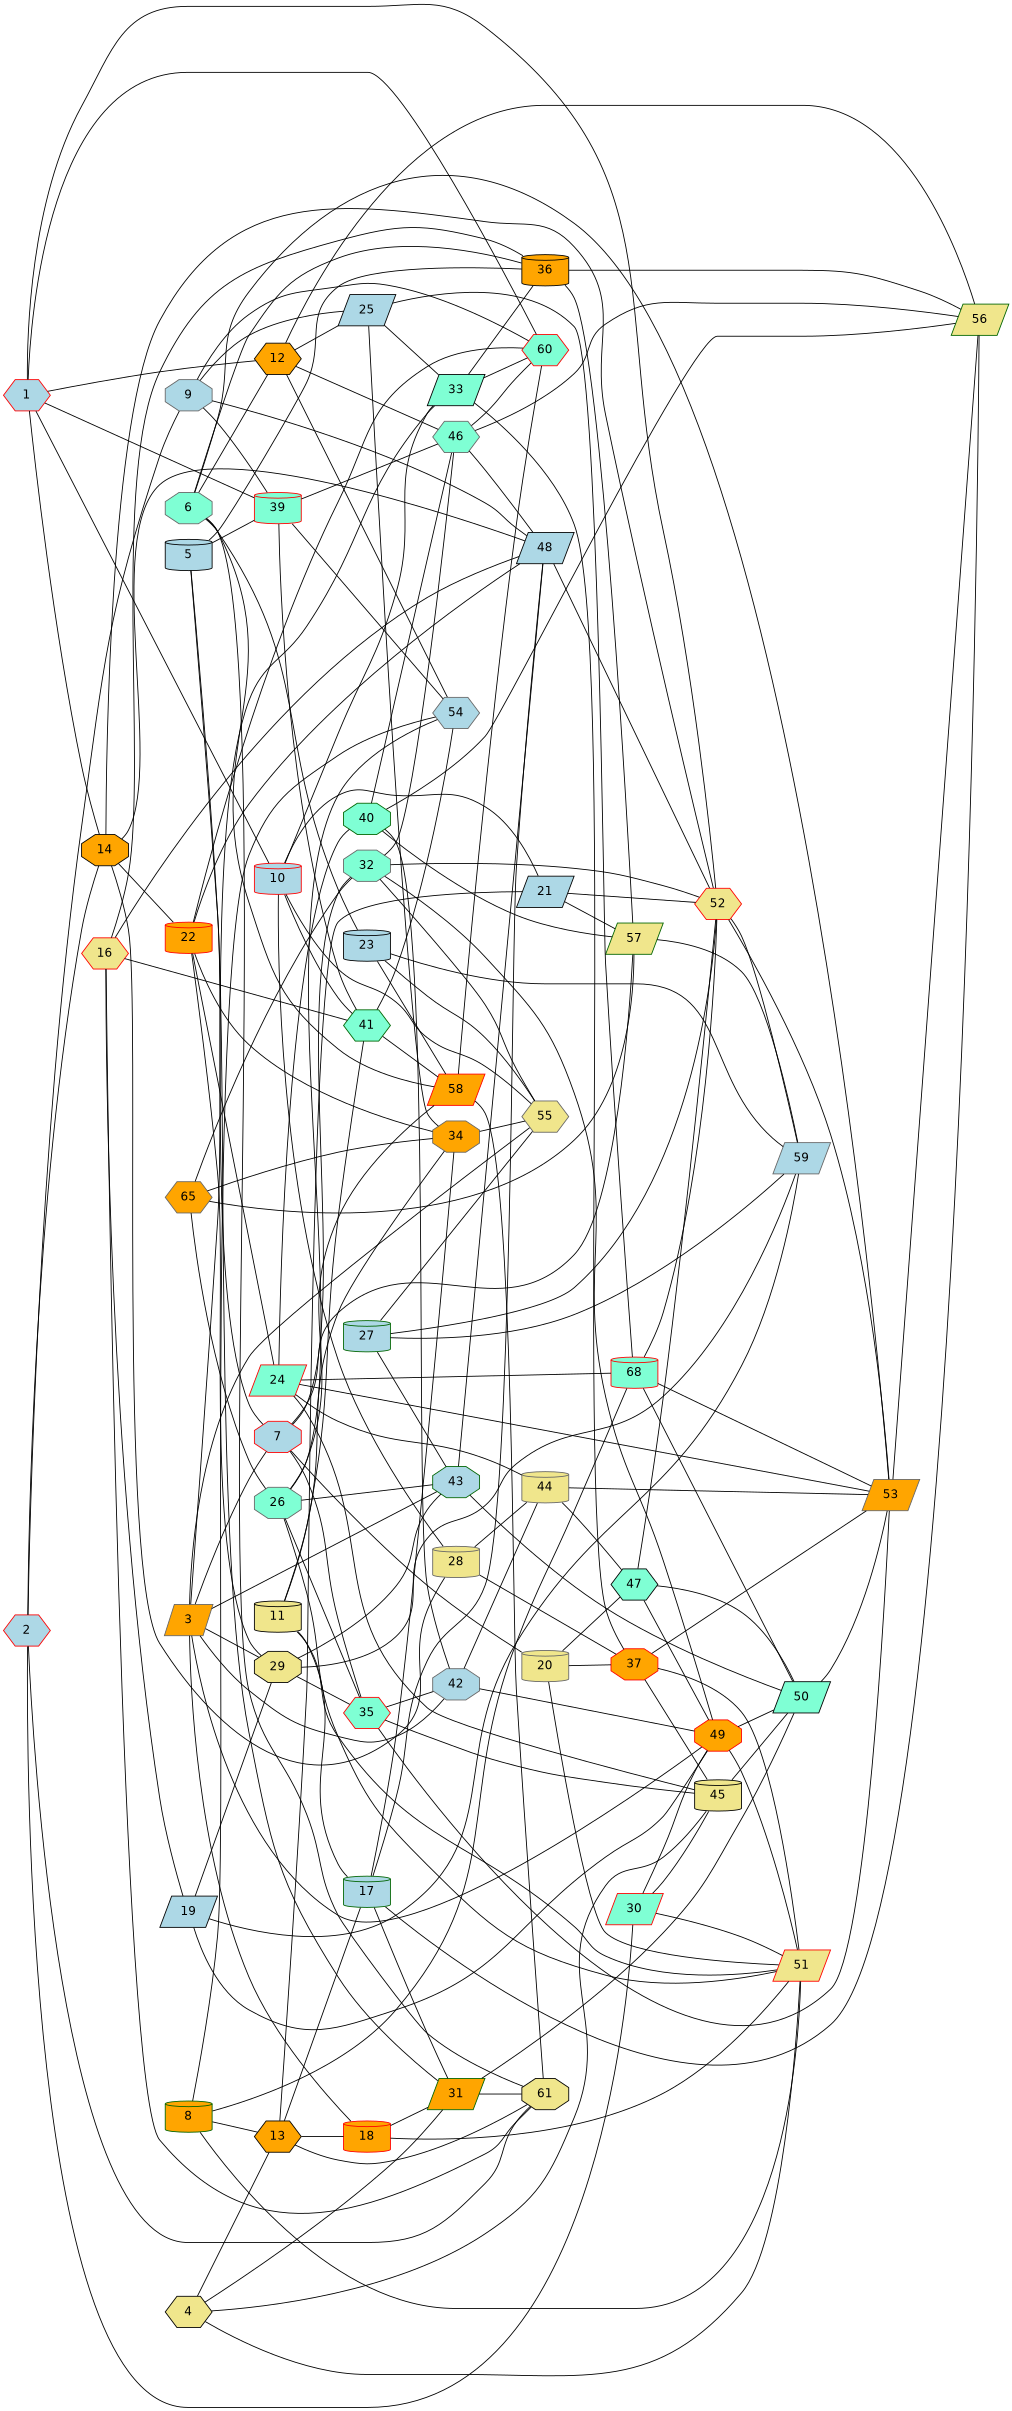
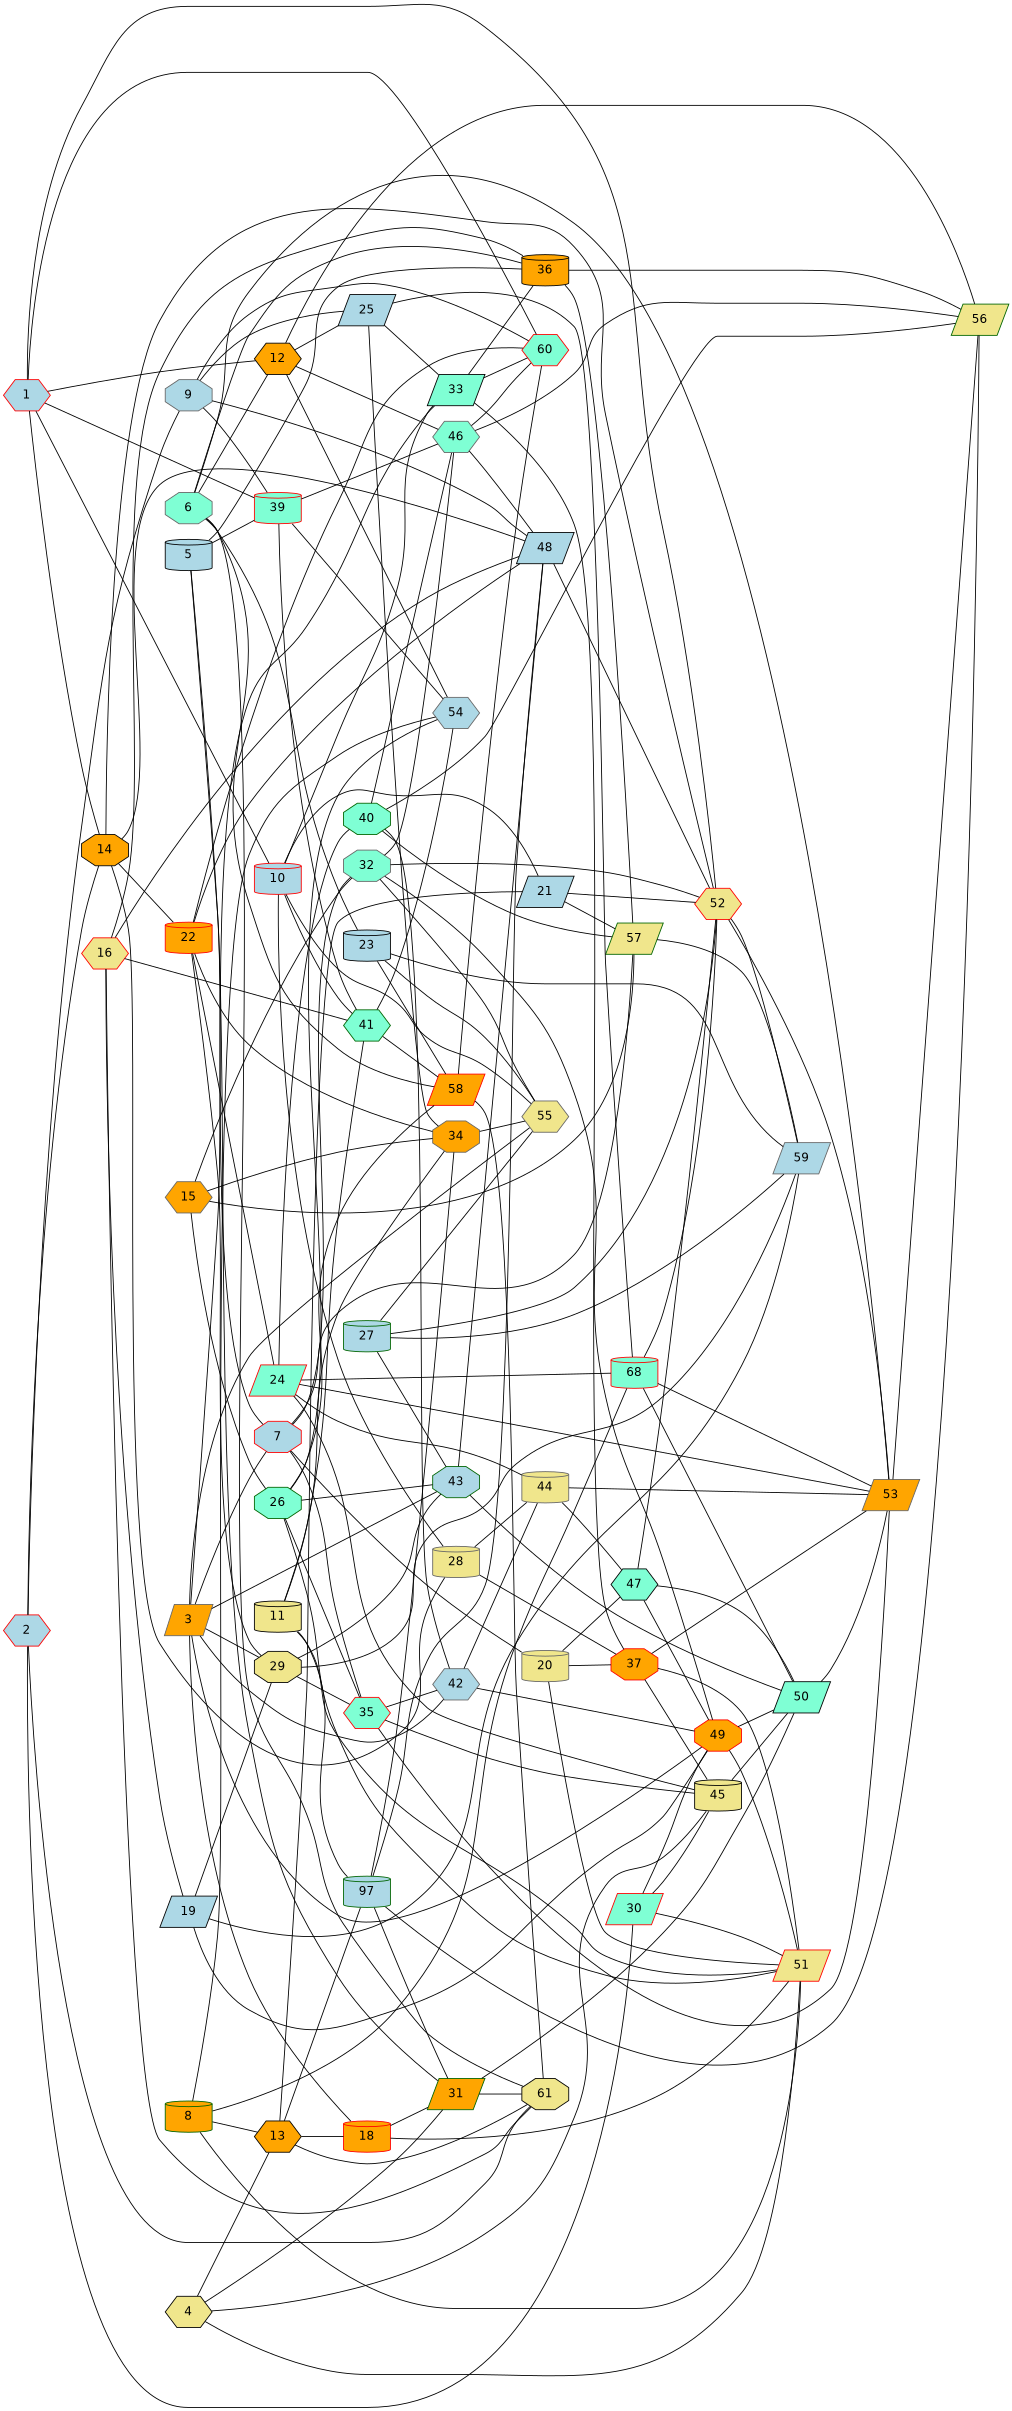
(189, 1197) -> (189, 1197)
(278, 1503) -> (278, 1503)
(456, 1684) -> (456, 1684)
(367, 1892) -> (367, 1892)
